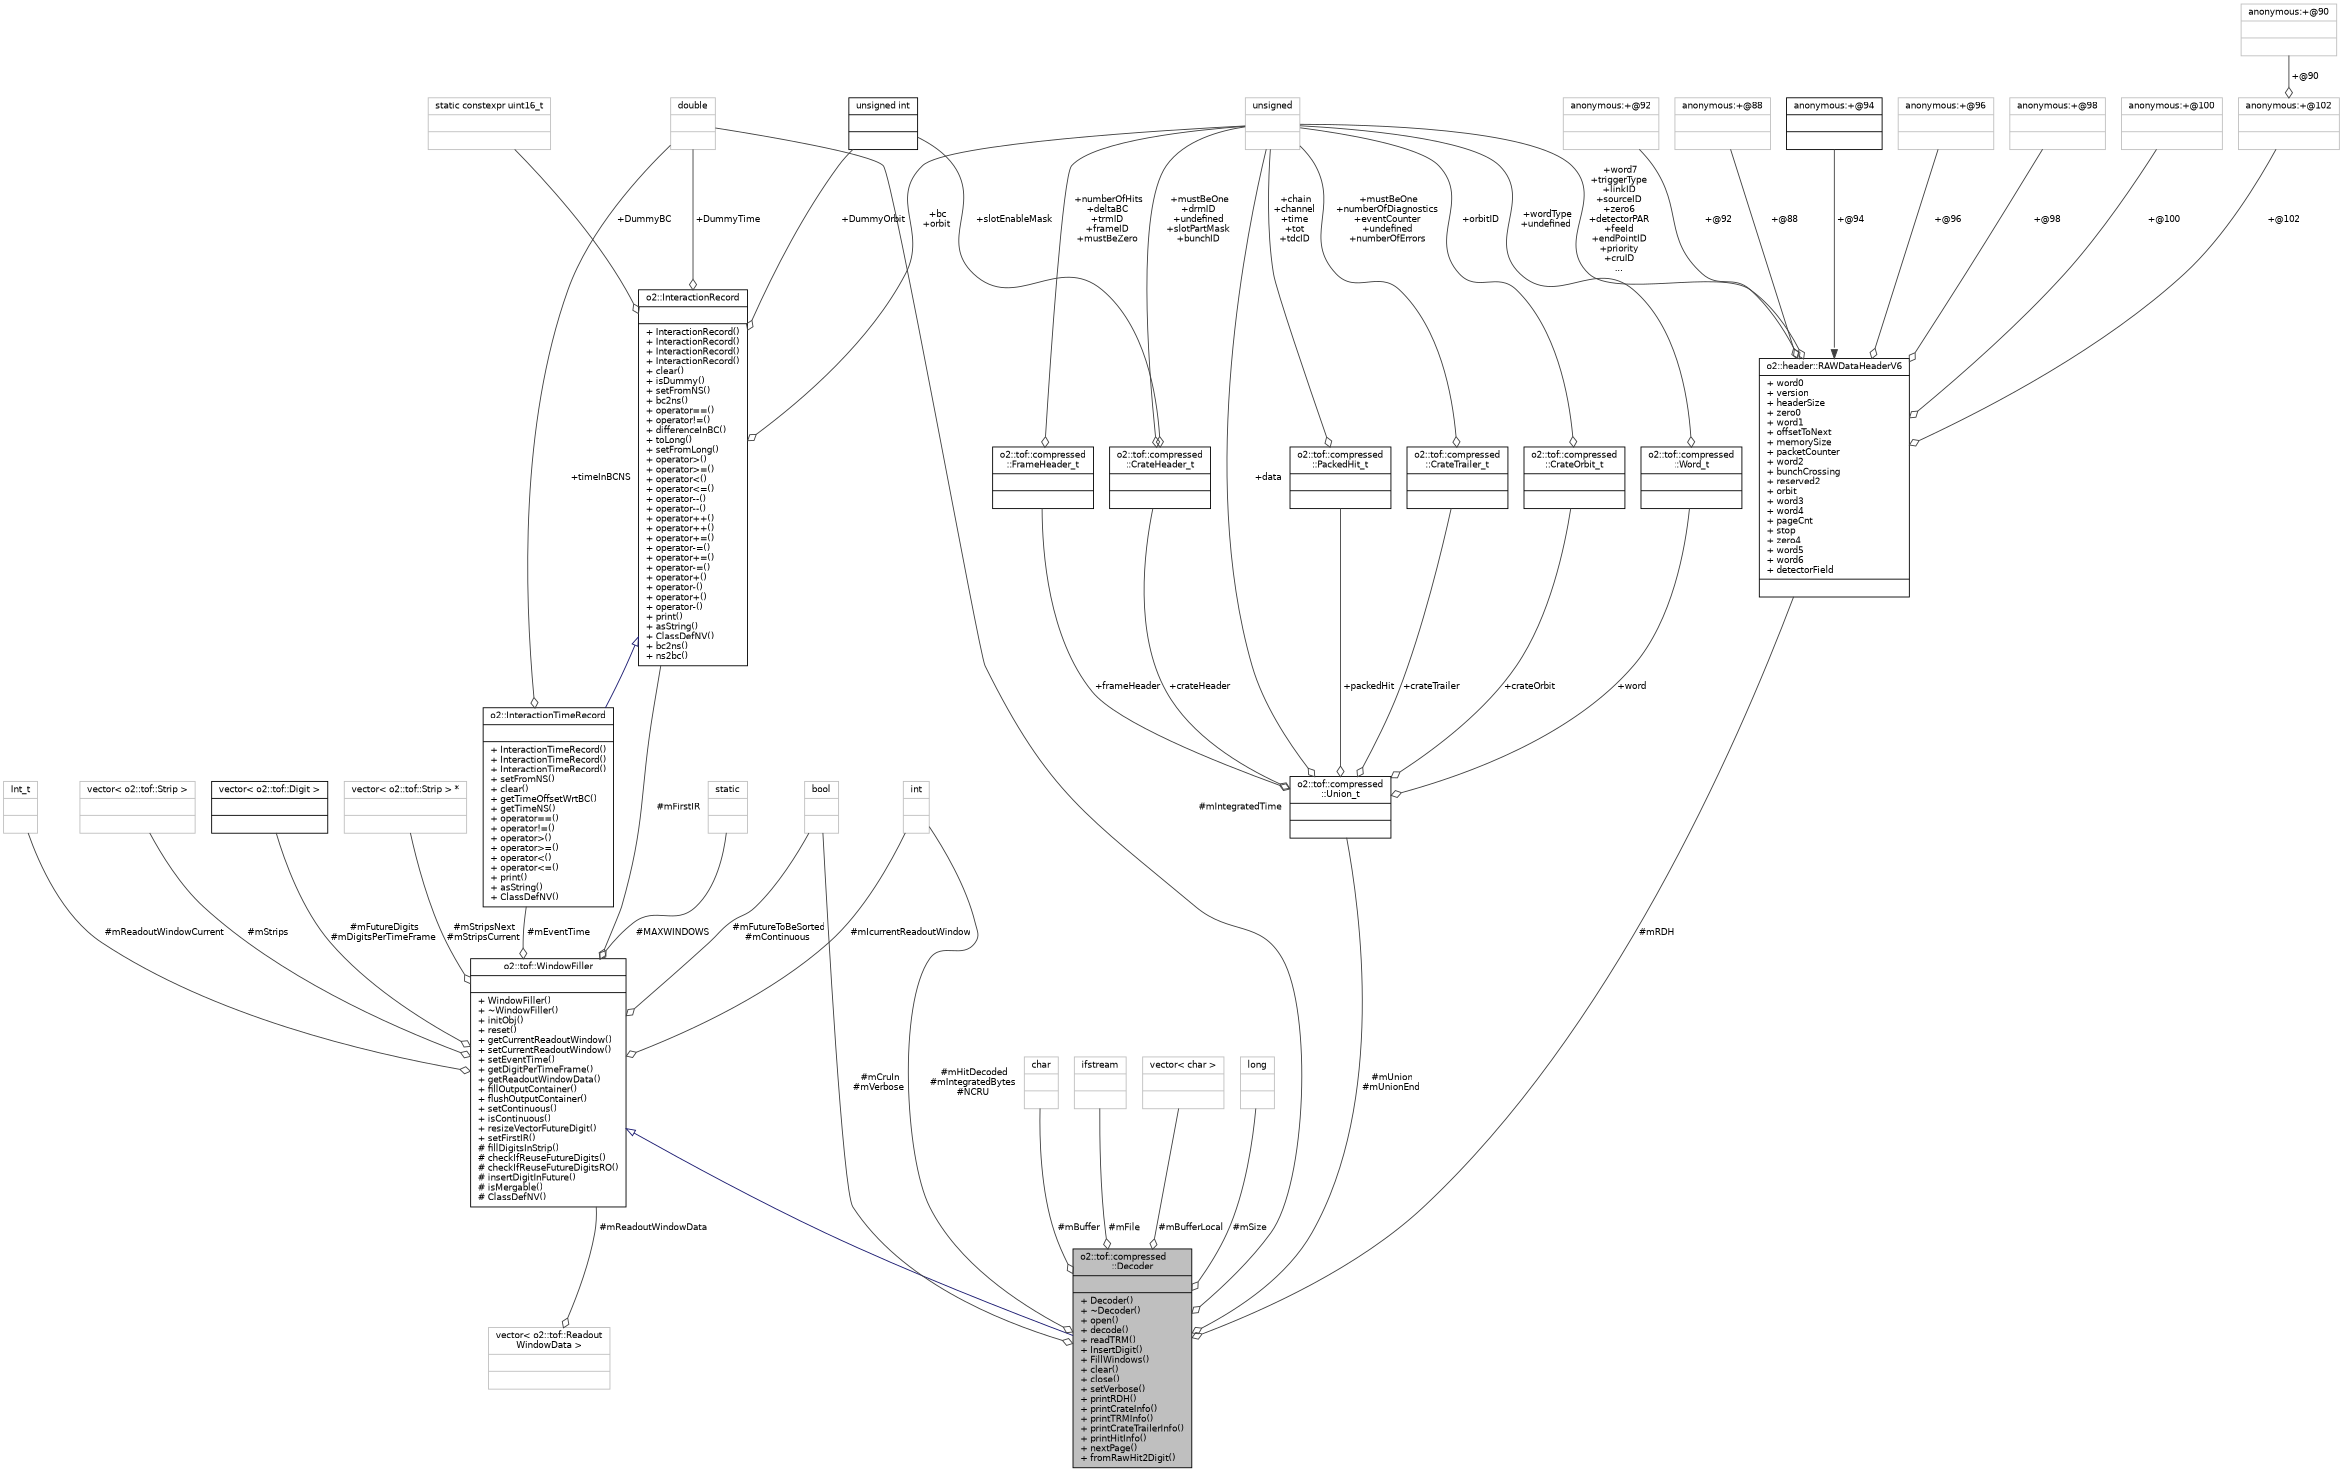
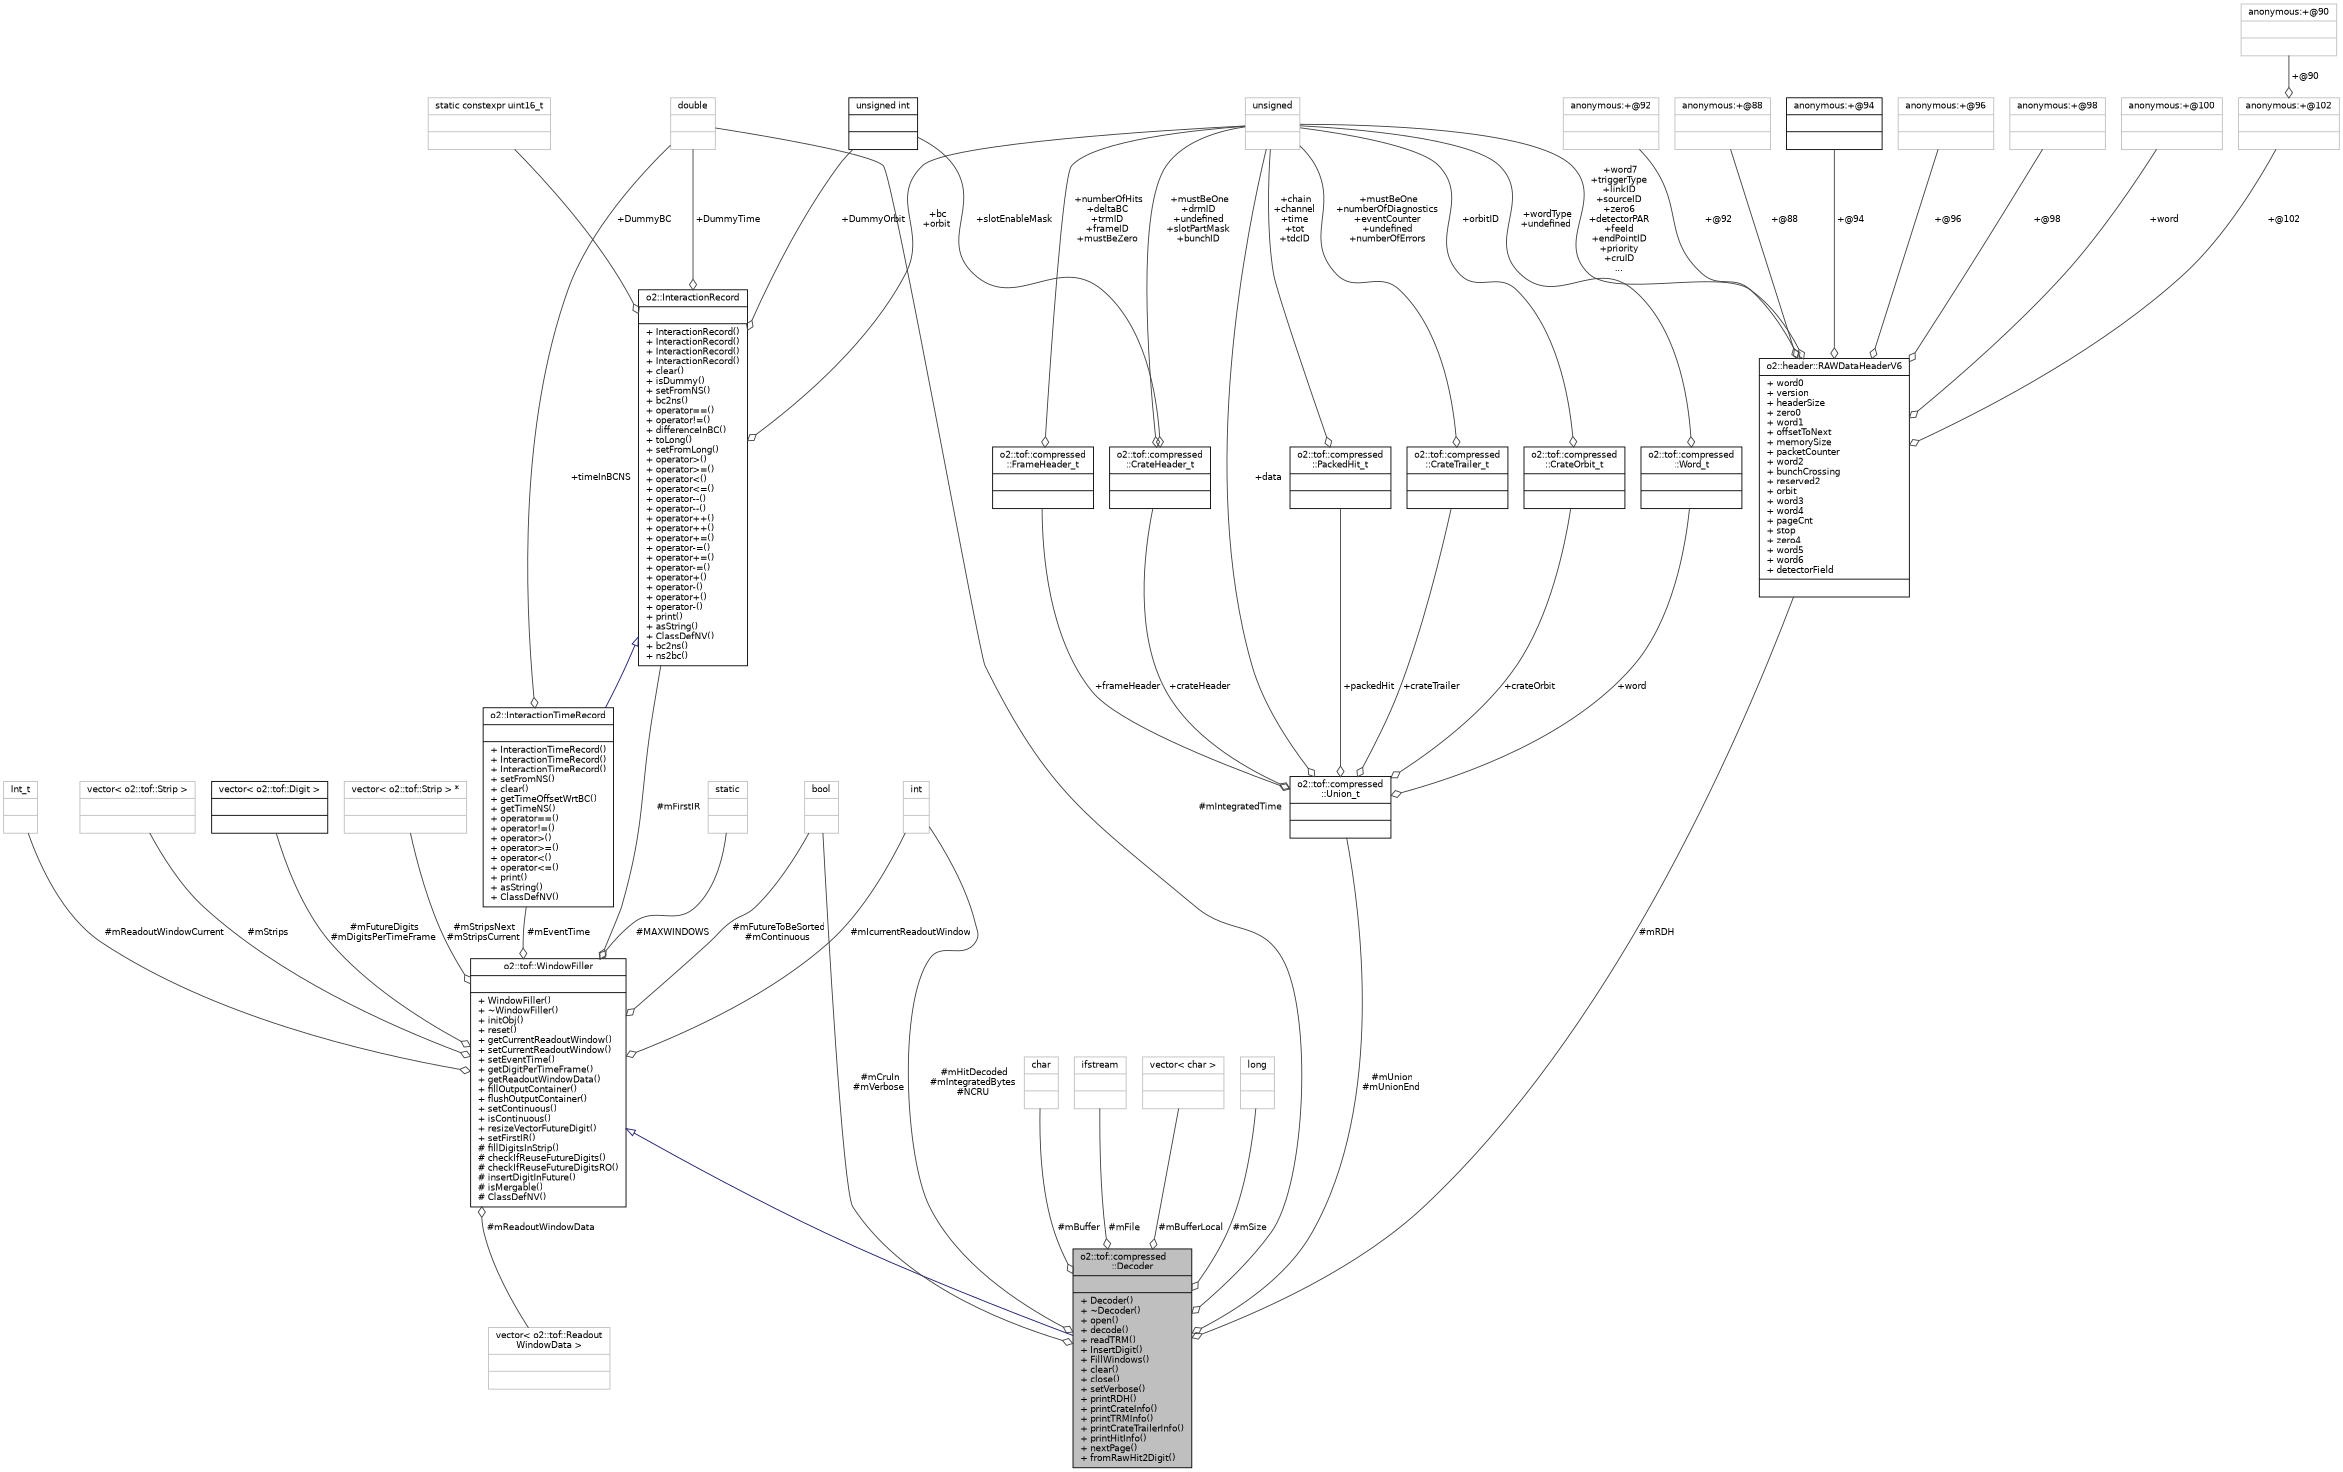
(2163, 220) -> (2163, 220)
(1834, 248) -> (1834, 248)
(587, 1264) -> (499, 1275)
